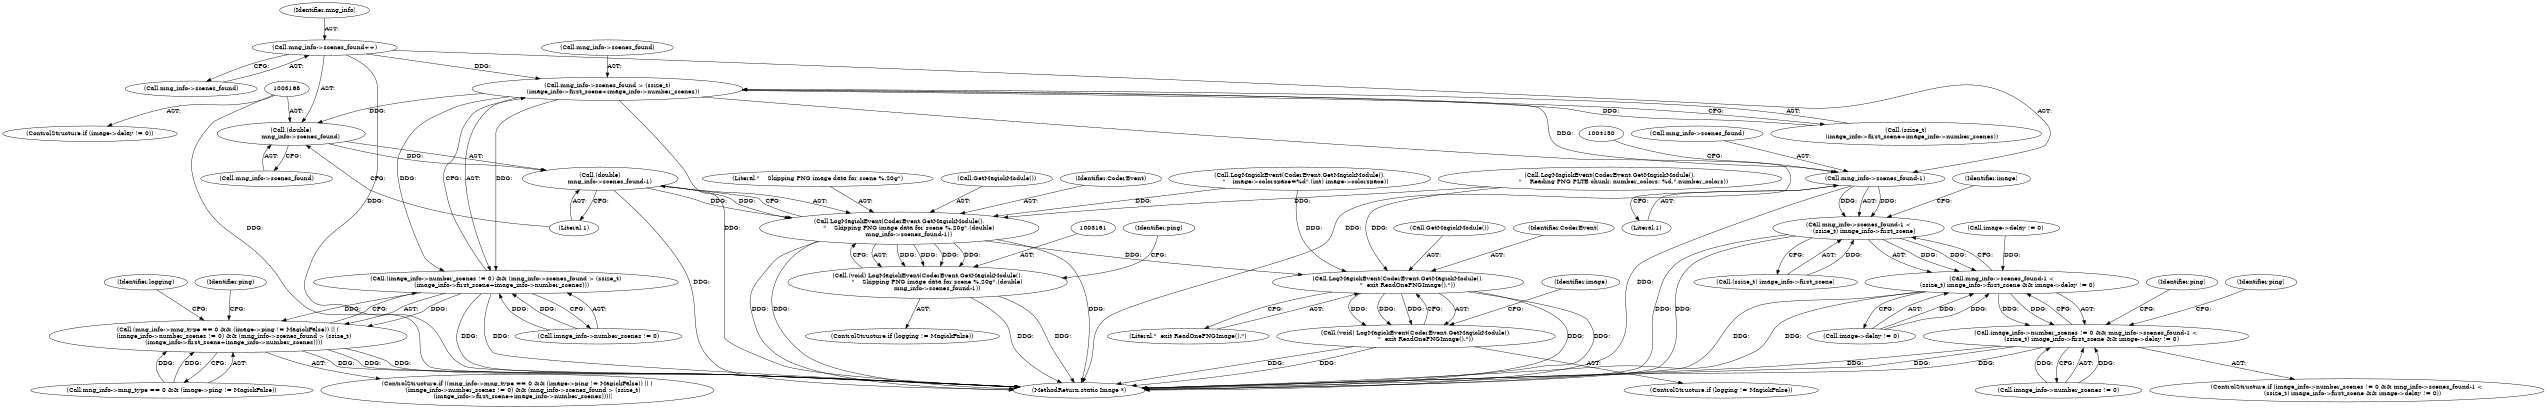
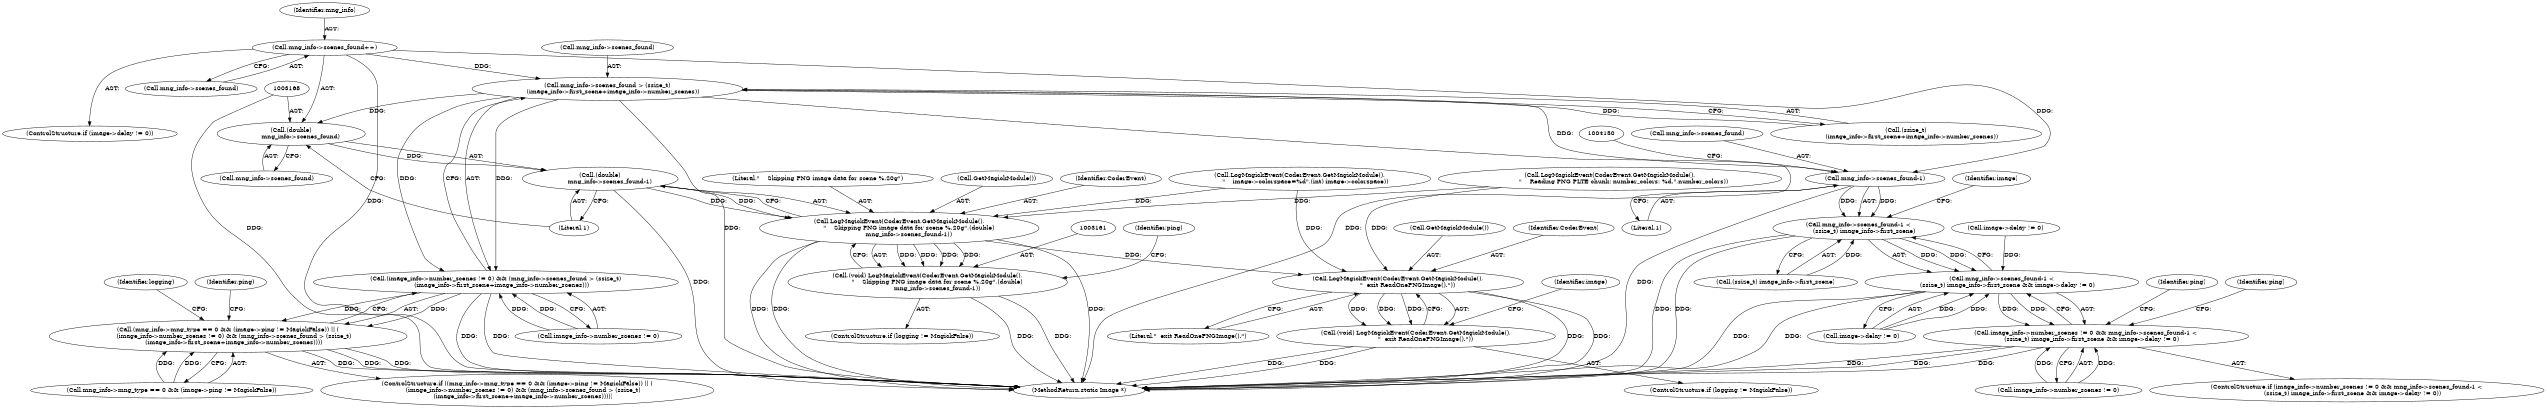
(193, 105) -> (154, 59)
(2046, 111) -> (2046, 111)
